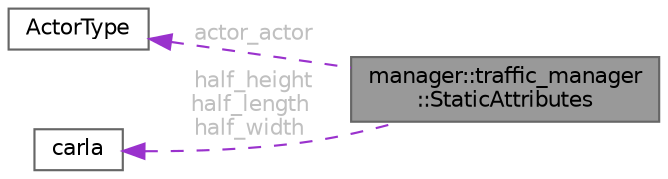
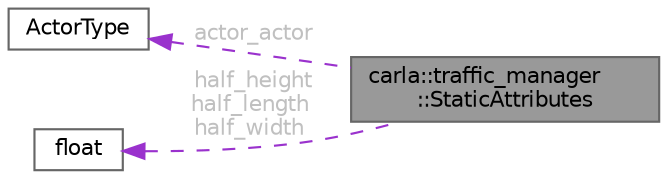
(505, 89) -> (505, 89)
(79, 150) -> (79, 150)
